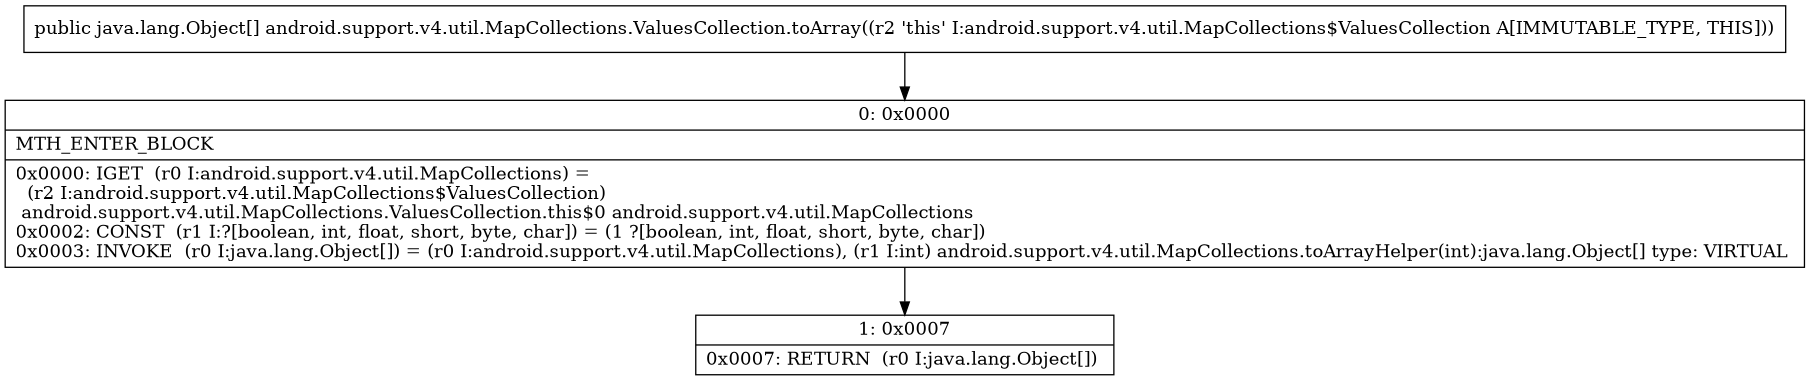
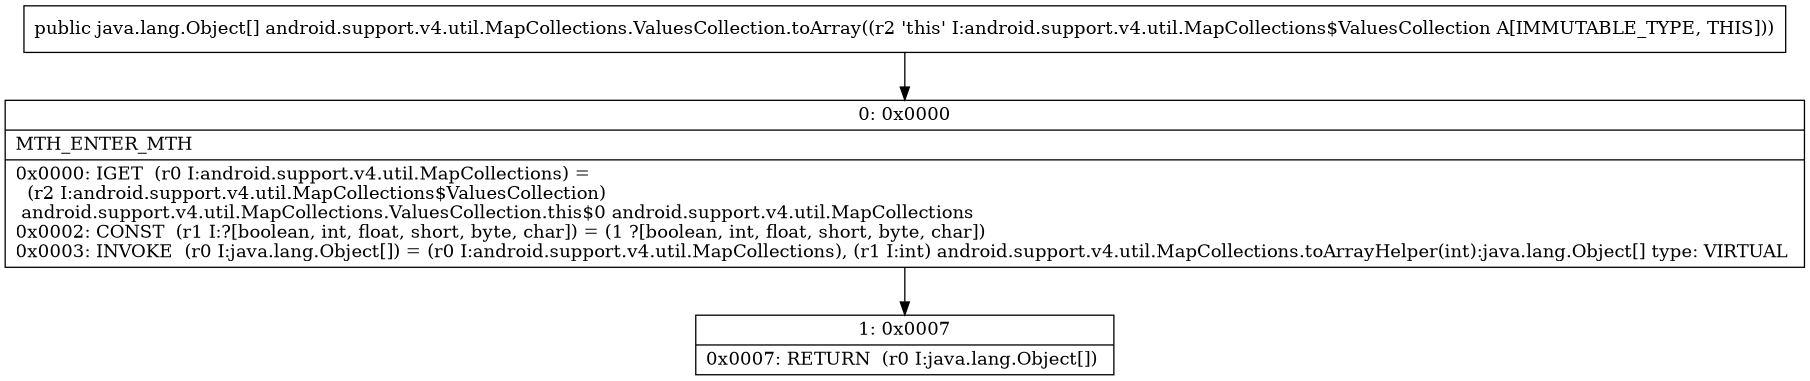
(115, 144) -> (104, 144)
